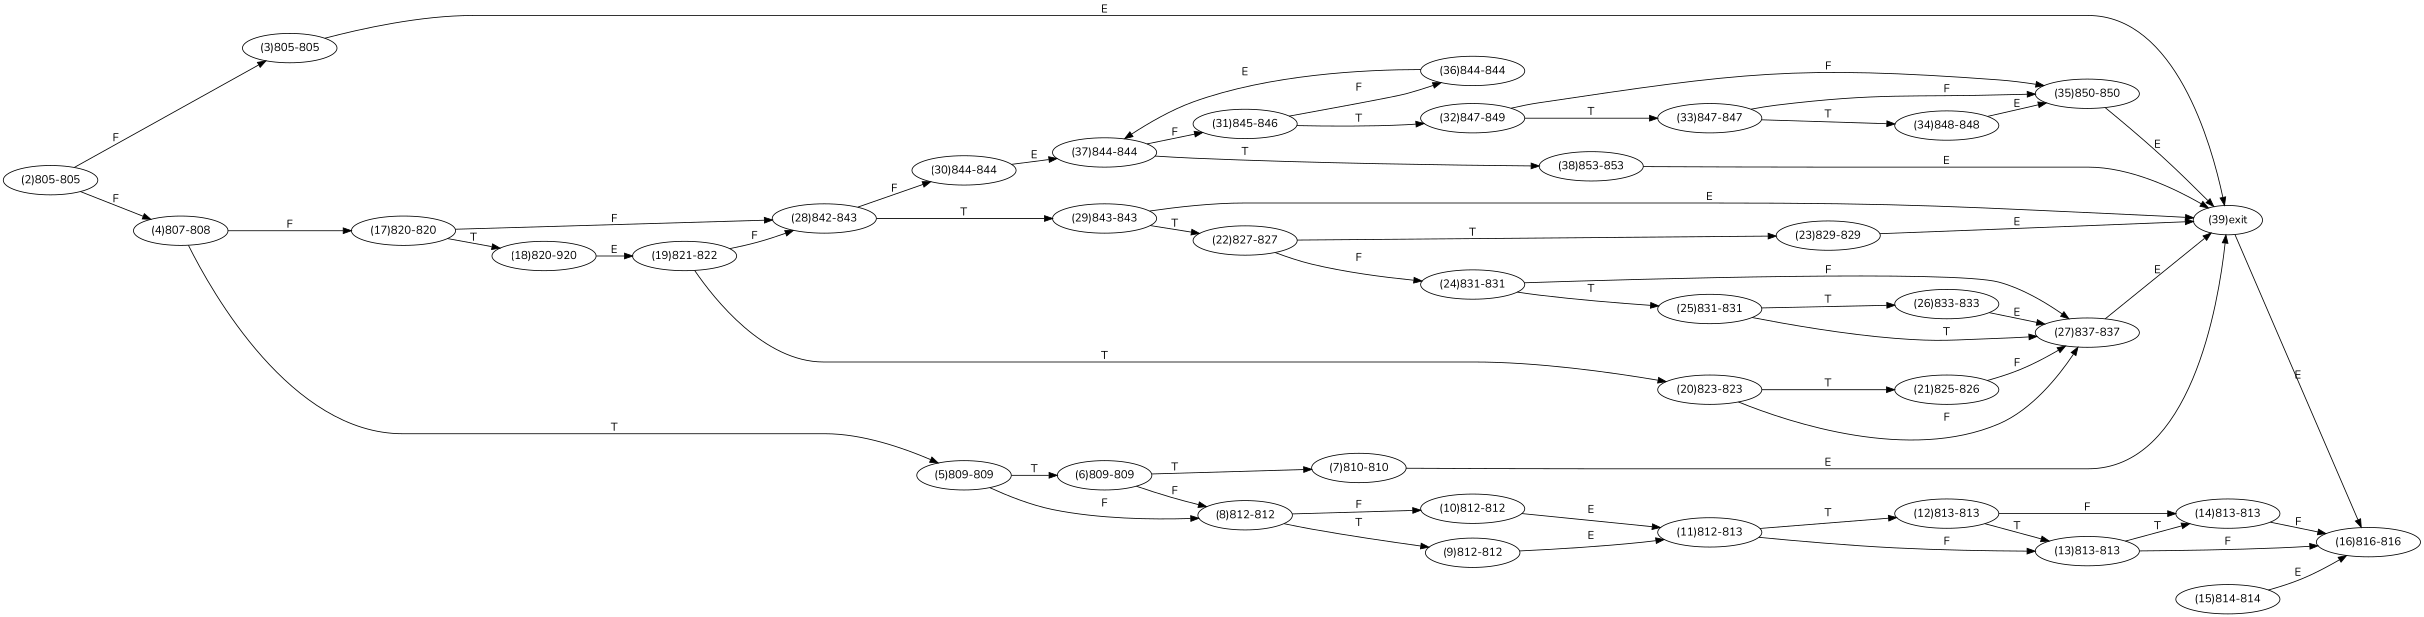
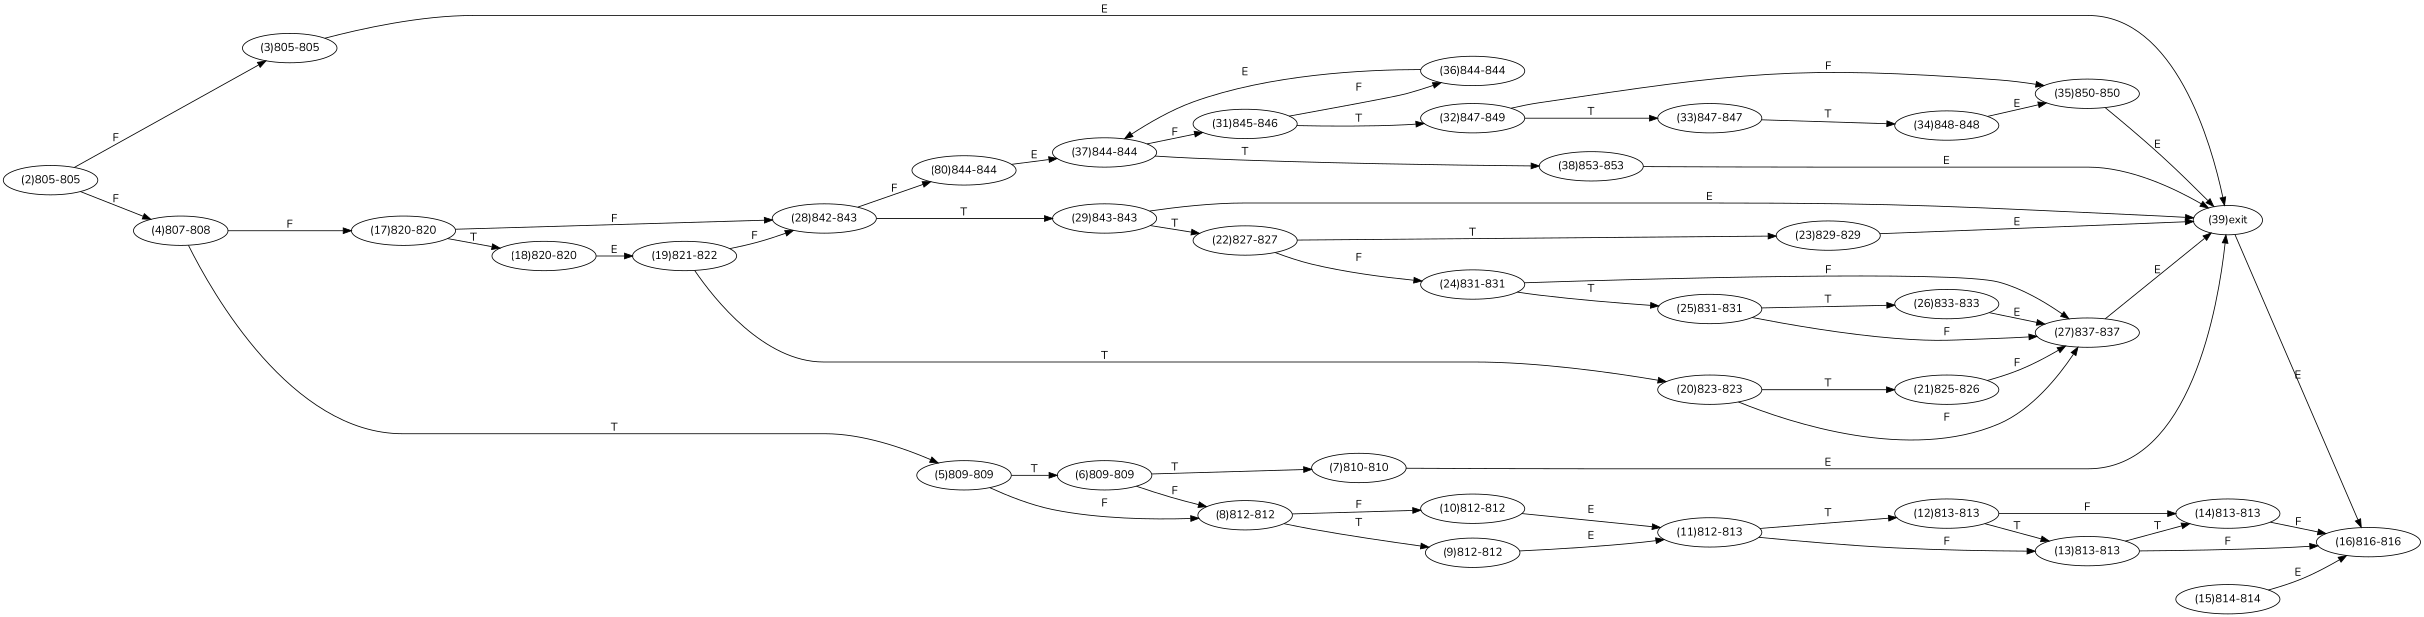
(1889, 96) -> none
(964, 170) -> (964, 170)
(544, 256) -> (544, 256)
(1947, 332) -> (1947, 332)
